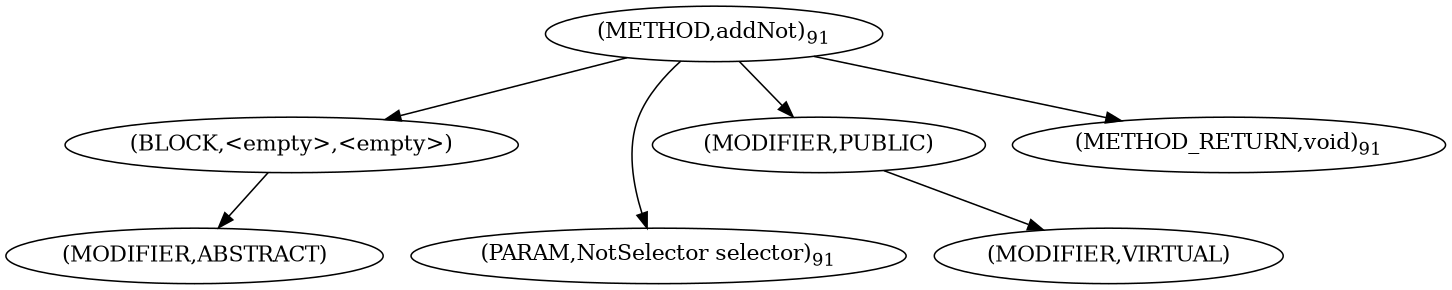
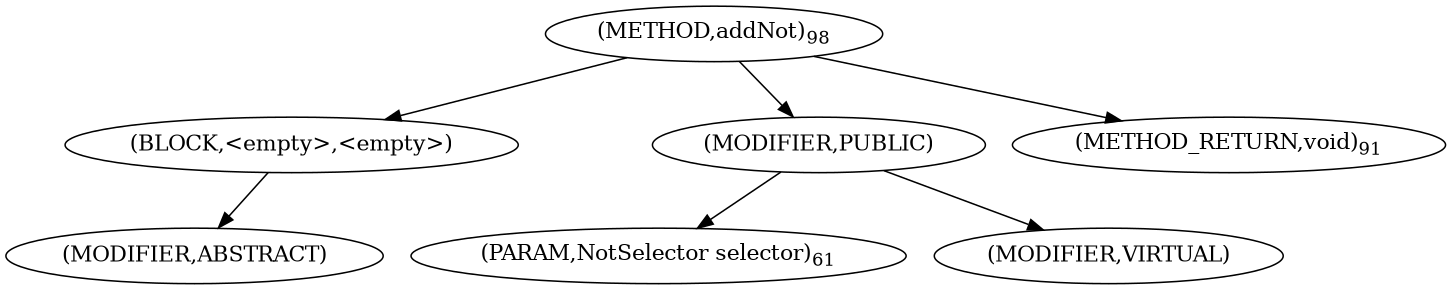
(819, 32) -> (819, 32)
(635, 130) -> (746, 196)
(824, 254) -> (824, 254)
